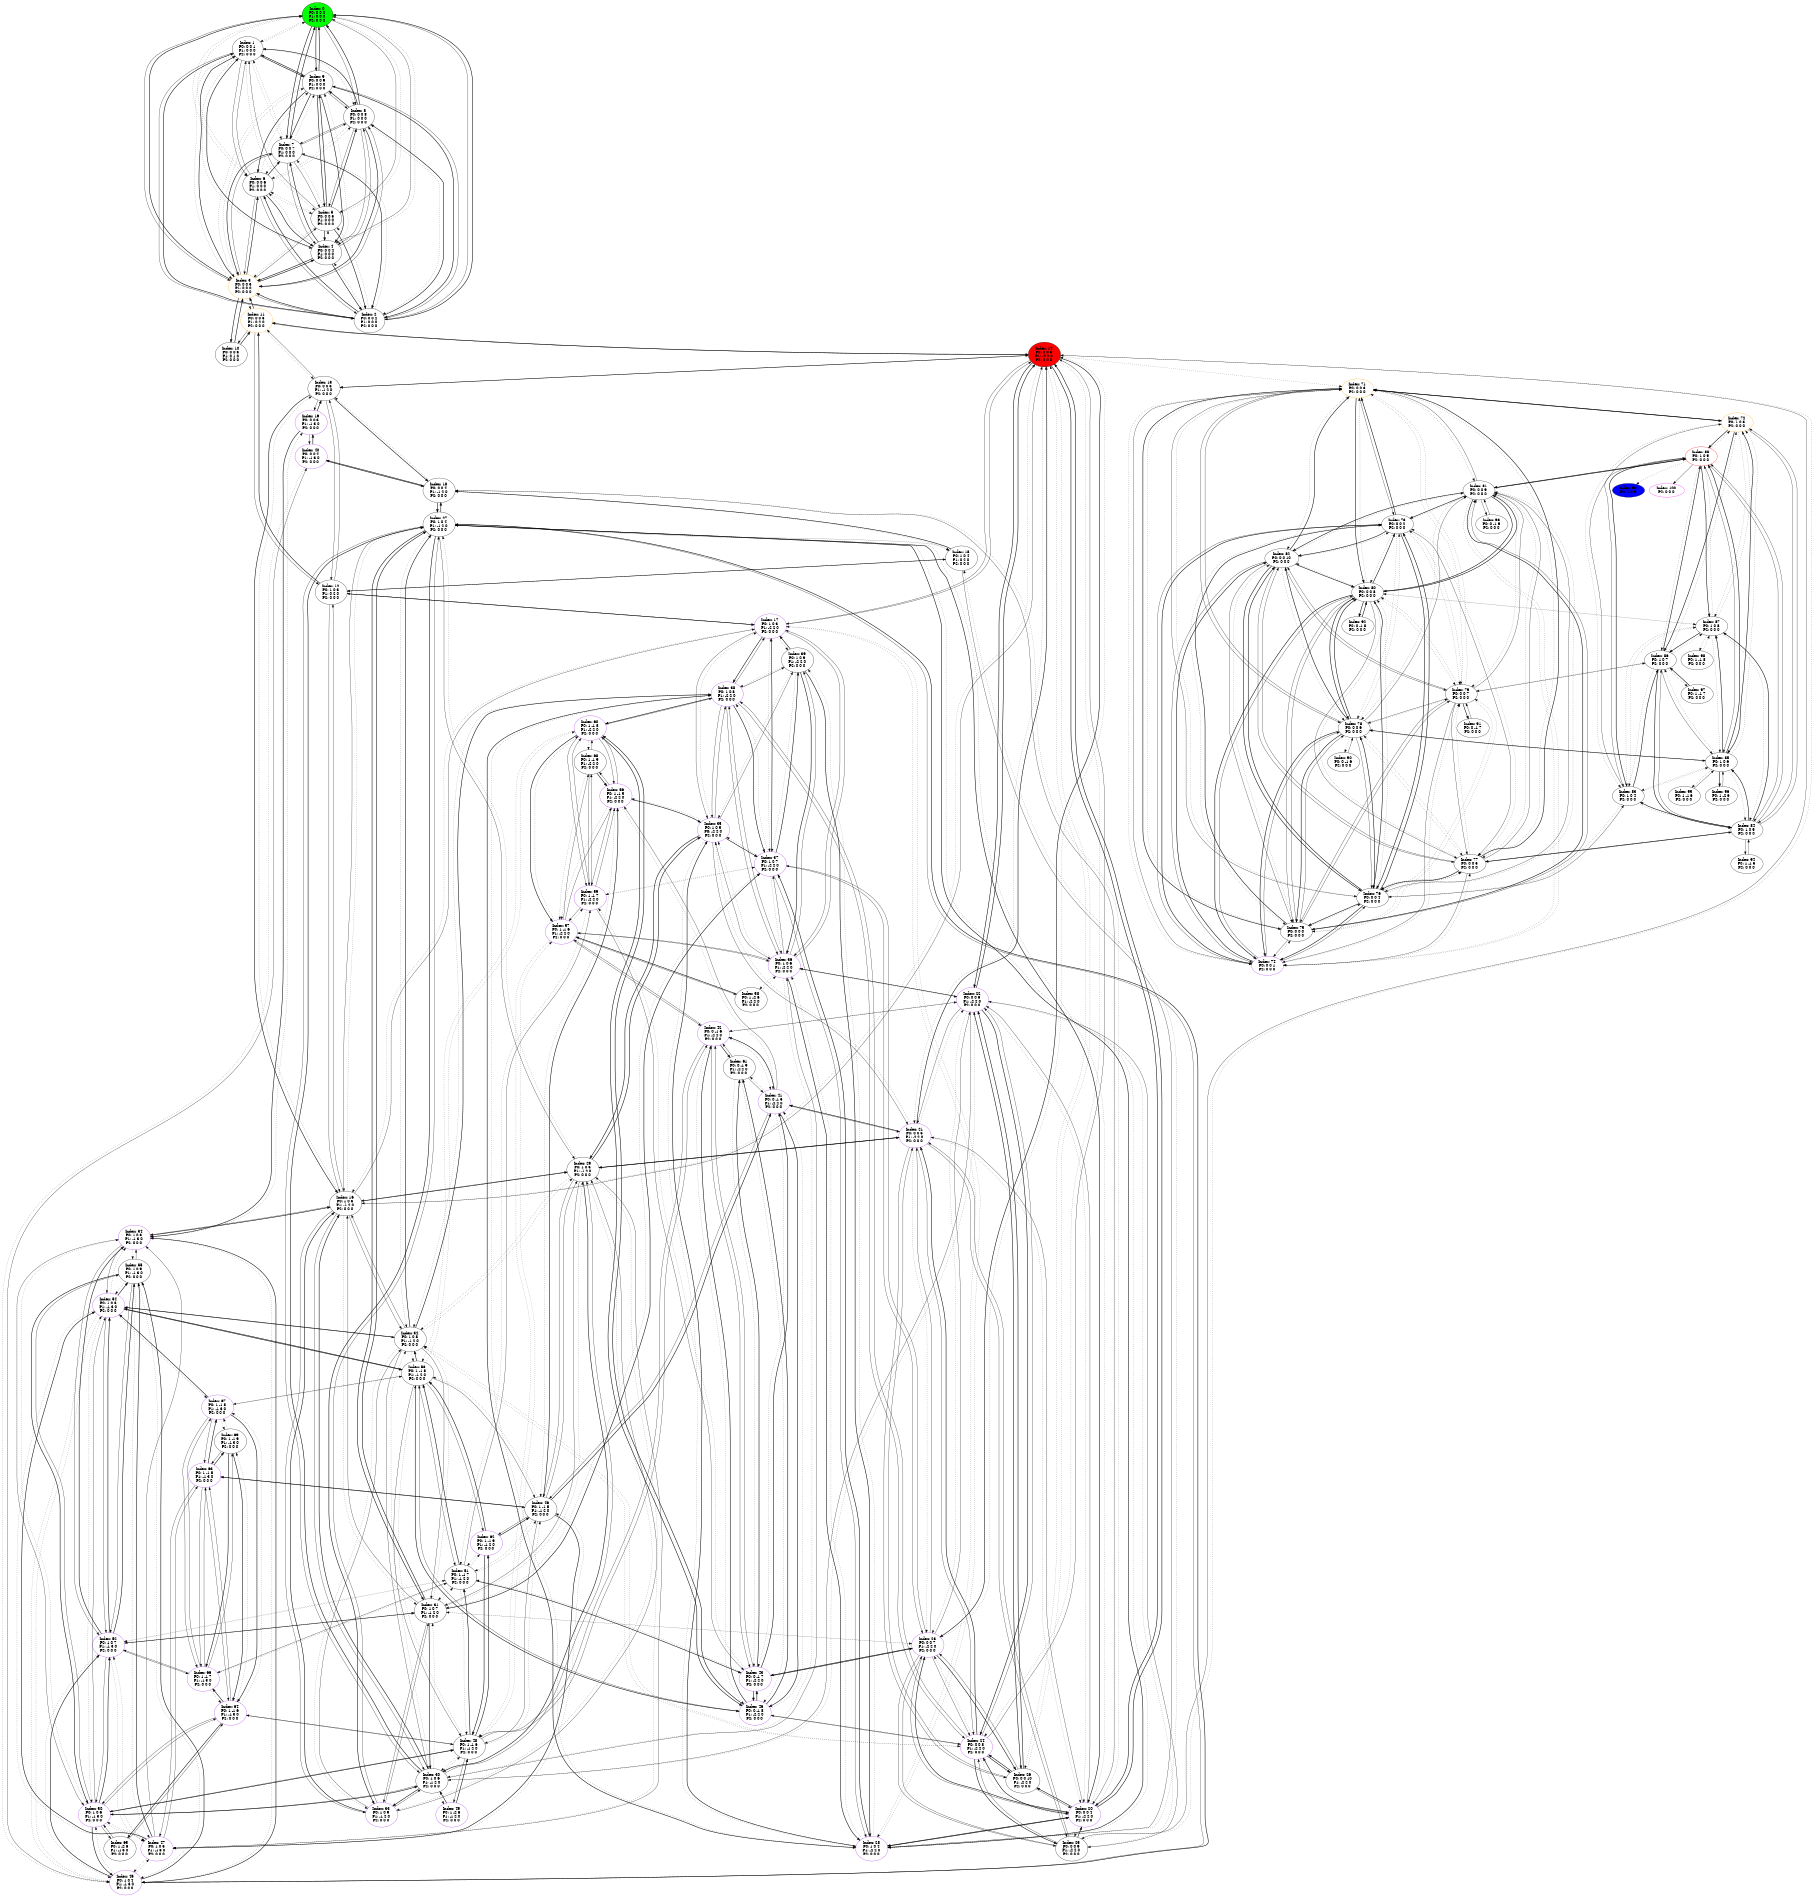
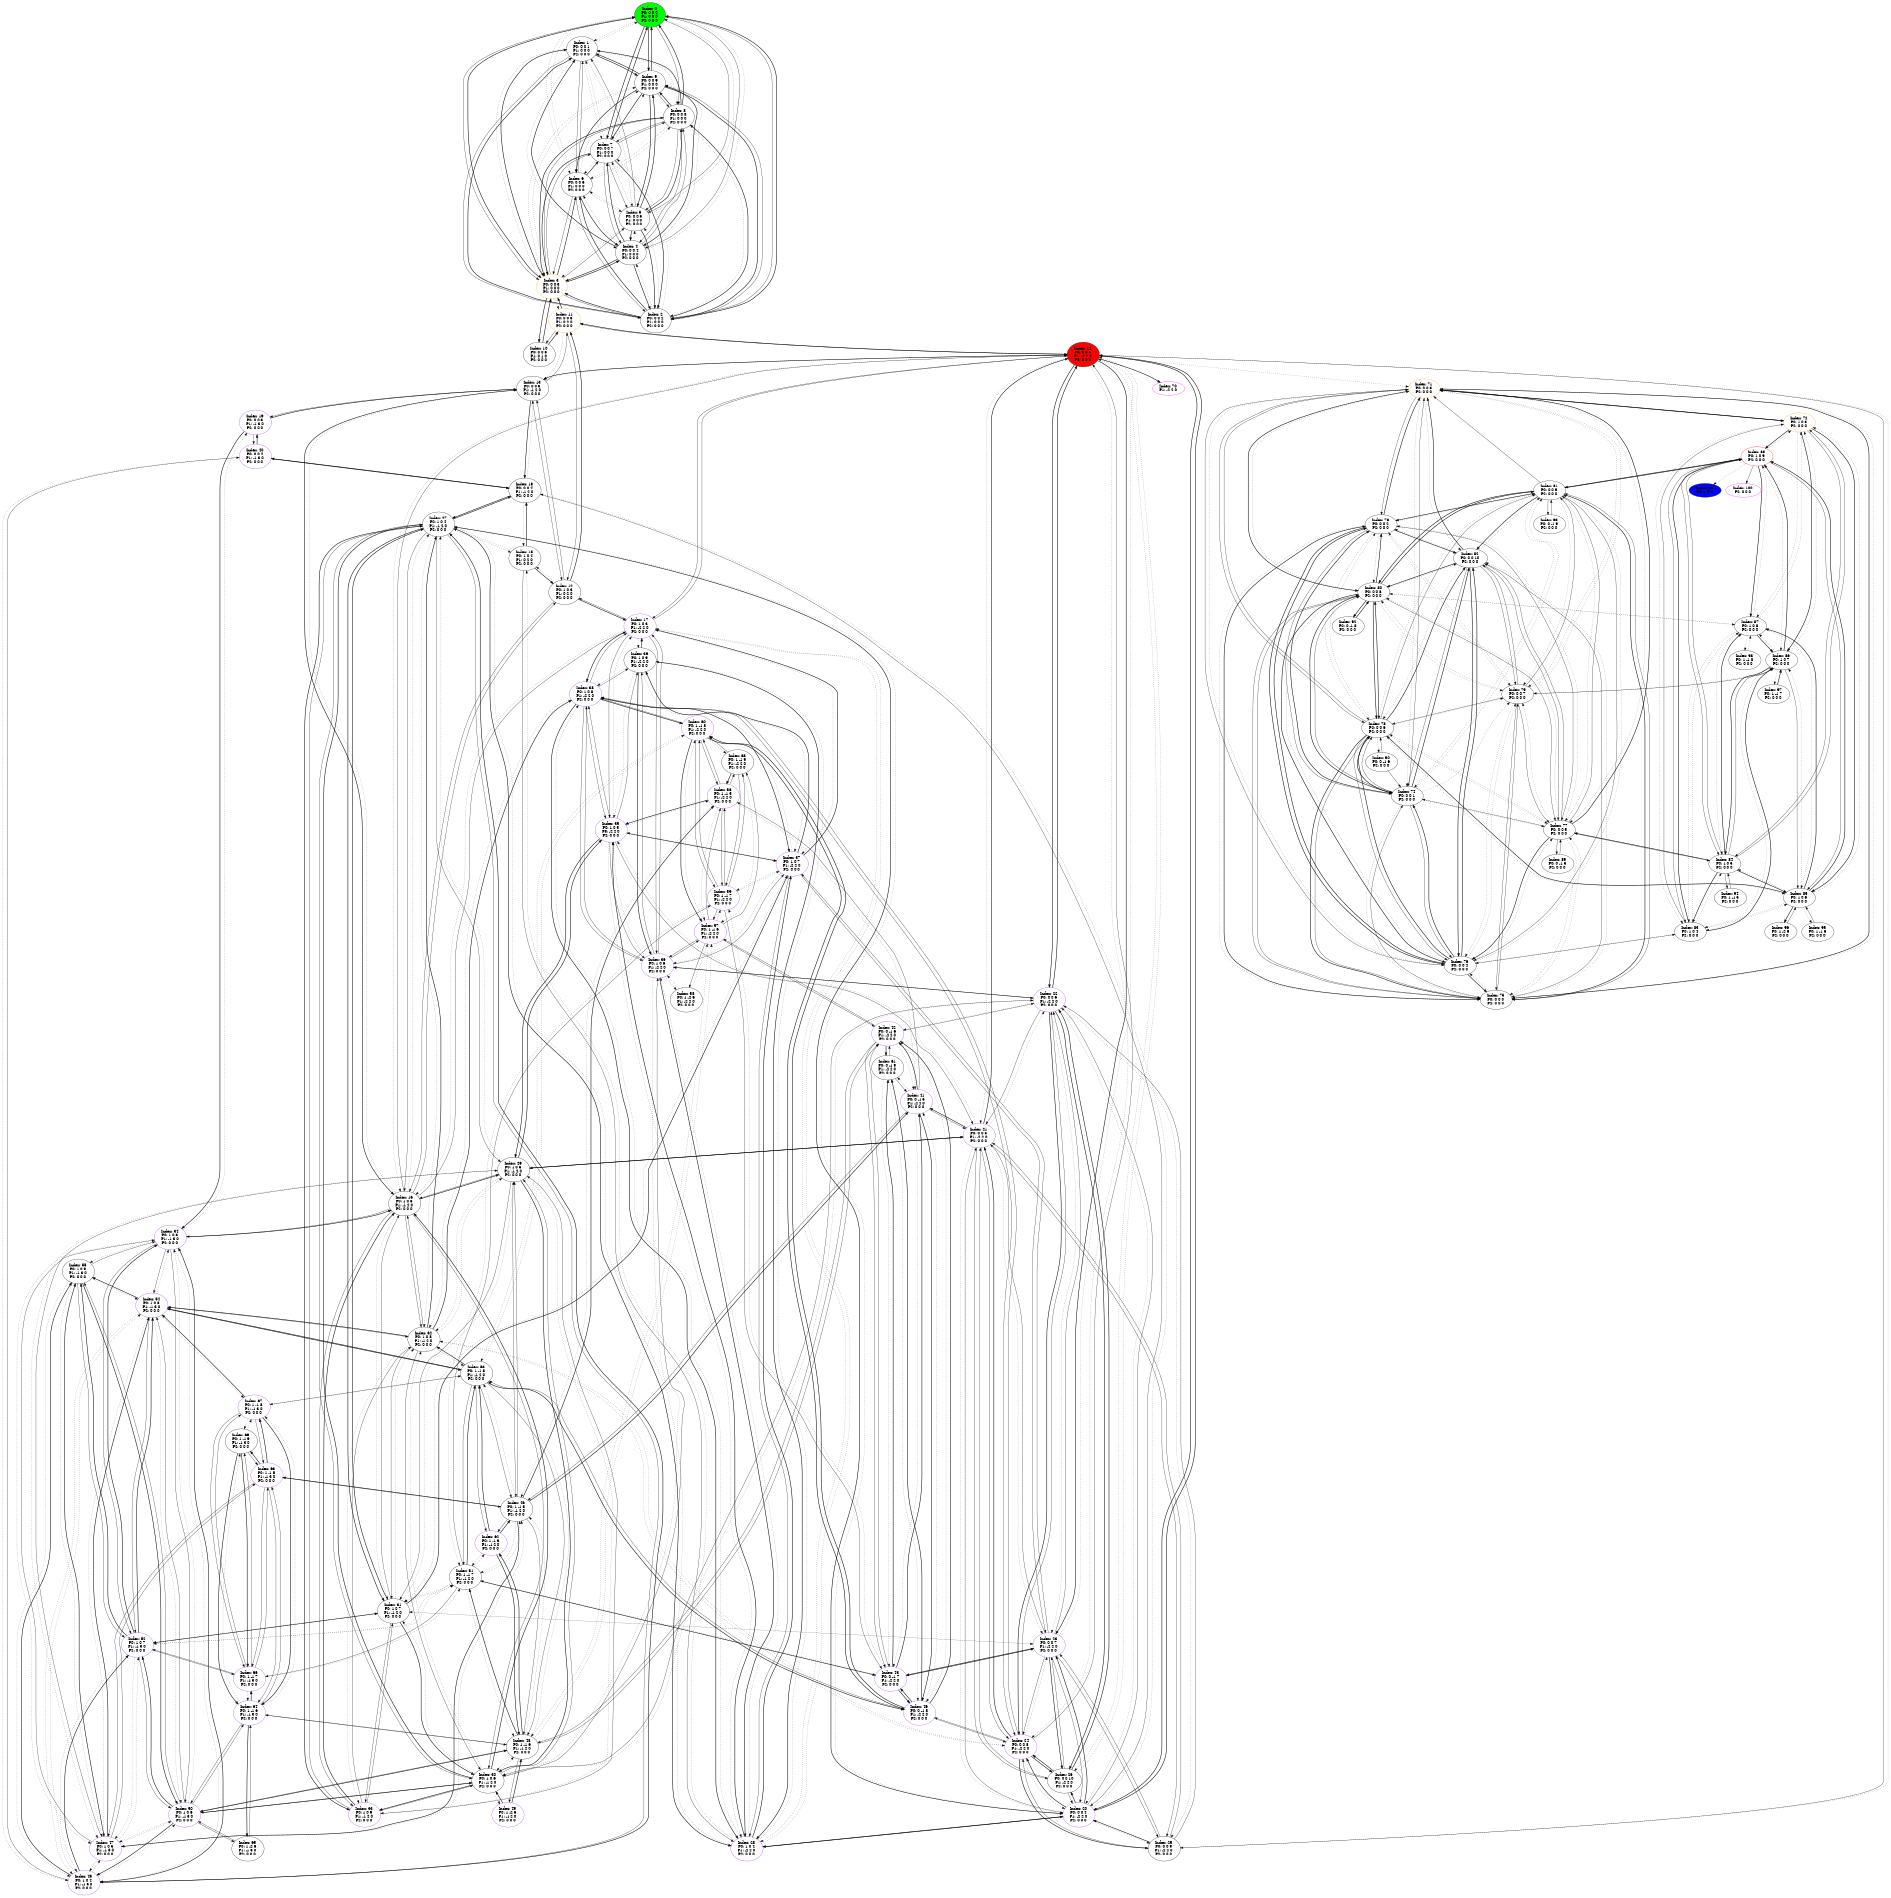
none -> (1169, 388)
(1436, 419) -> none
(1473, 728) -> none
none -> (1558, 864)
(1424, 878) -> (1394, 778)
(658, 966) -> (700, 967)
(1268, 966) -> (1407, 796)
none -> (17, 1505)
